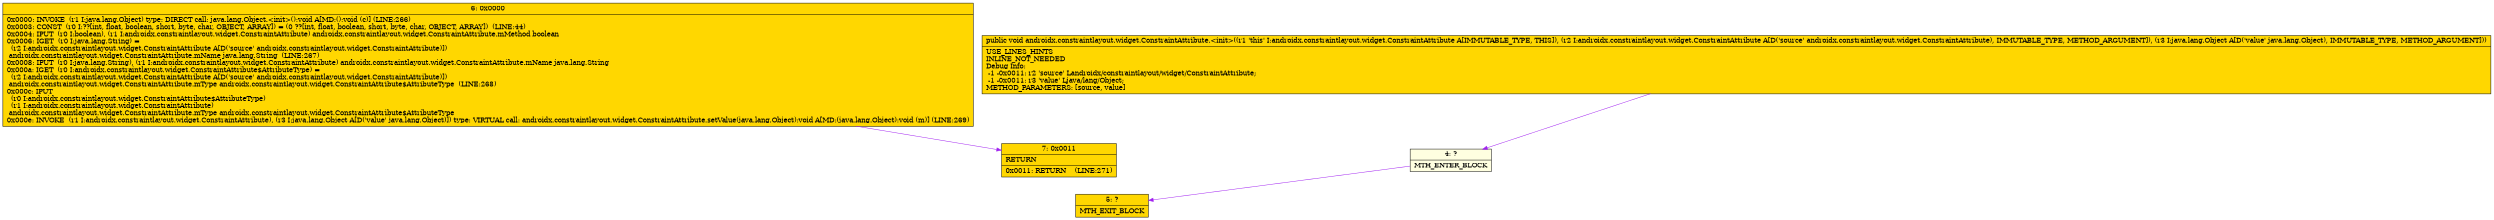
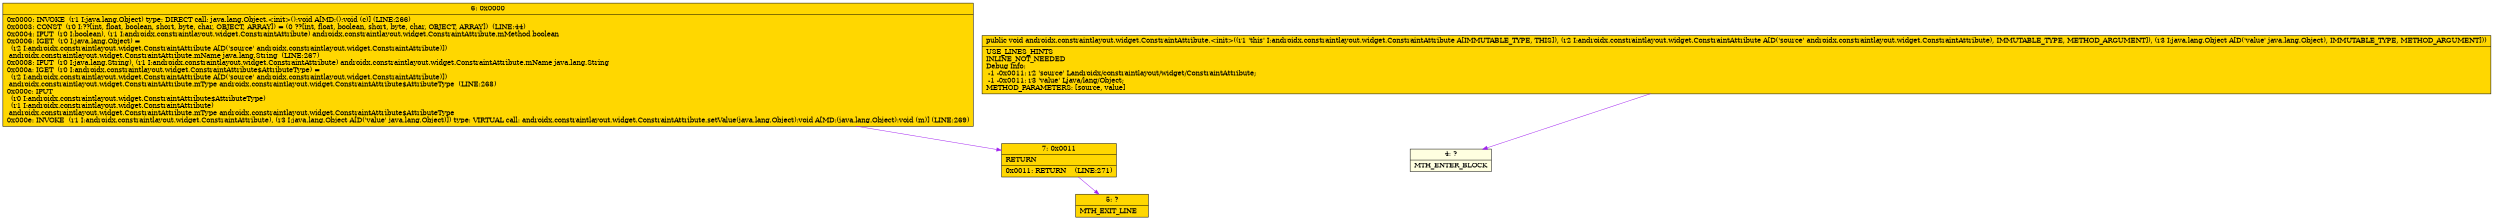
(74, 42) -> (75, 42)
(1282, 183) -> (1087, 184)
(1112, 211) -> (1108, 211)
